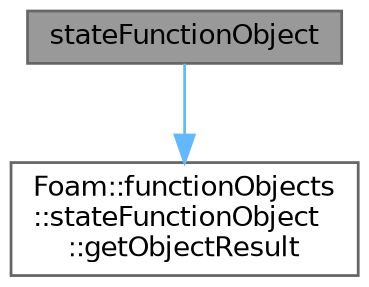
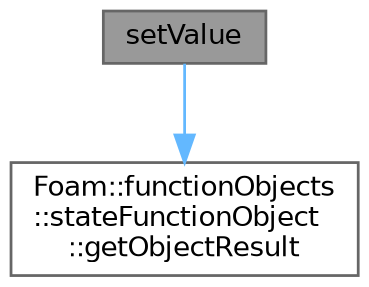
(185, 37) -> (185, 37)
